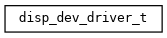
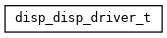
(84, 19) -> (84, 19)
